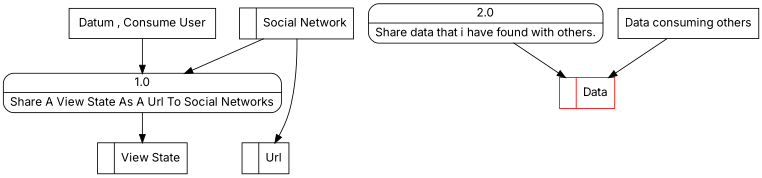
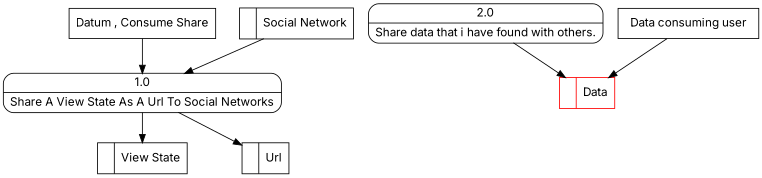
(142, 23) -> (142, 23)
(688, 23) -> (688, 23)
(294, 89) -> (206, 127)
